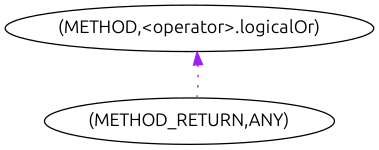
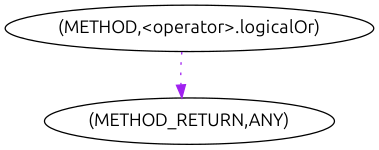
(198, 81) -> (181, 68)
